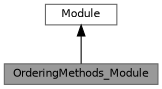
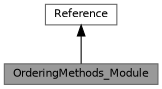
(81, 15) -> (81, 15)
